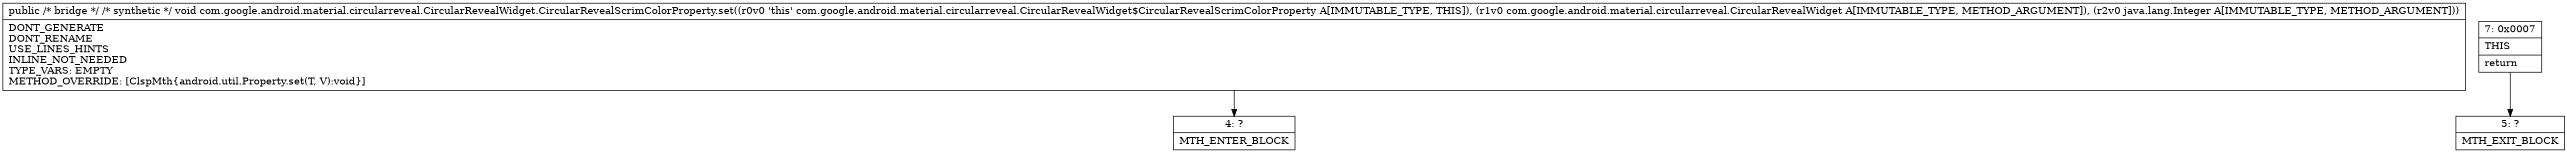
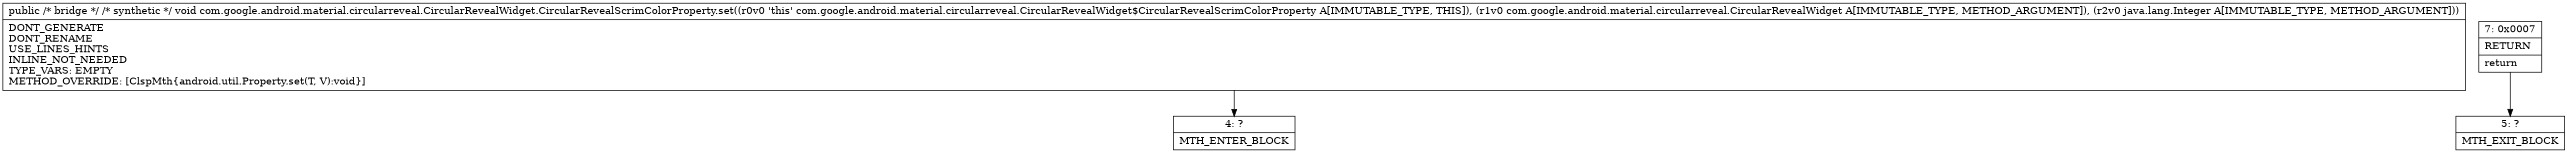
(2498, 46) -> (2508, 46)
